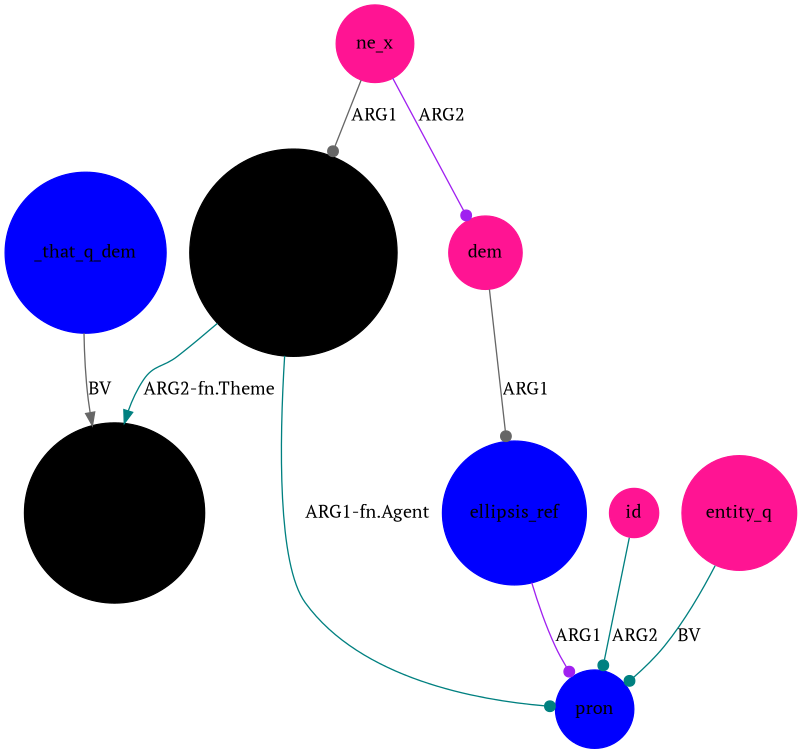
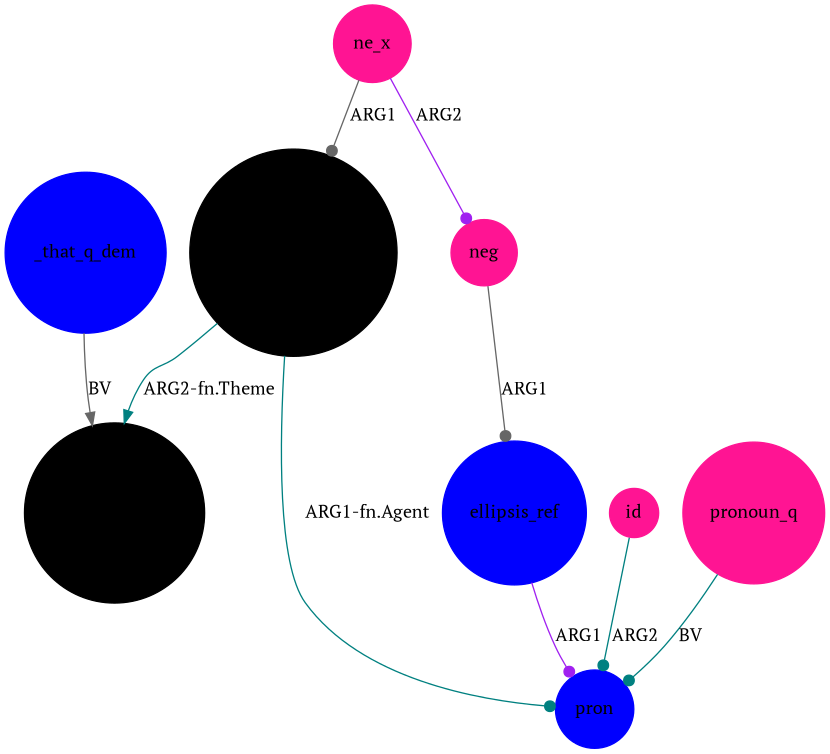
(485, 253) -> (484, 253)
(739, 513) -> (754, 513)
